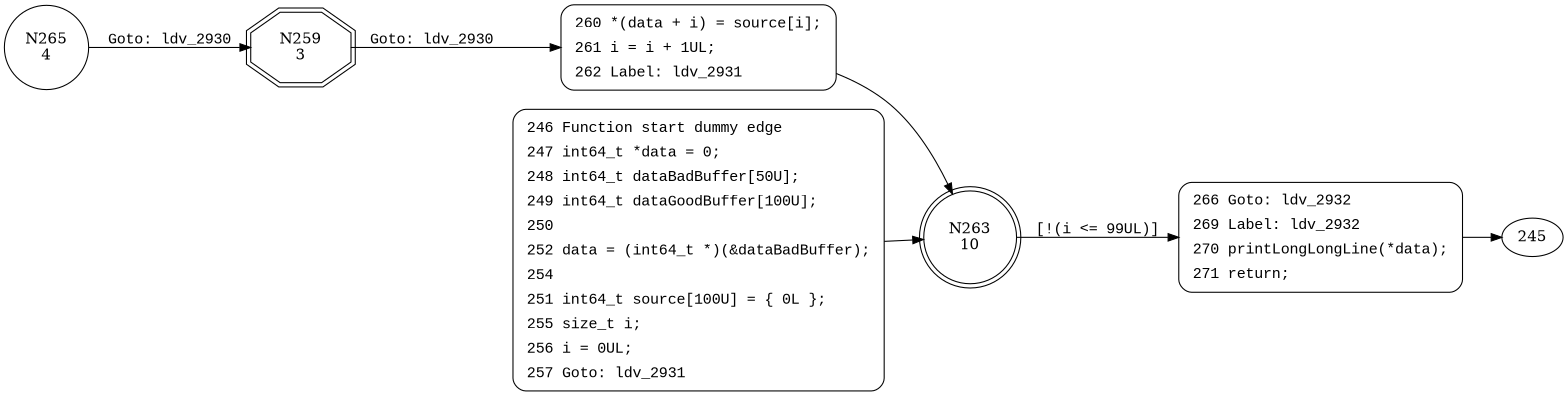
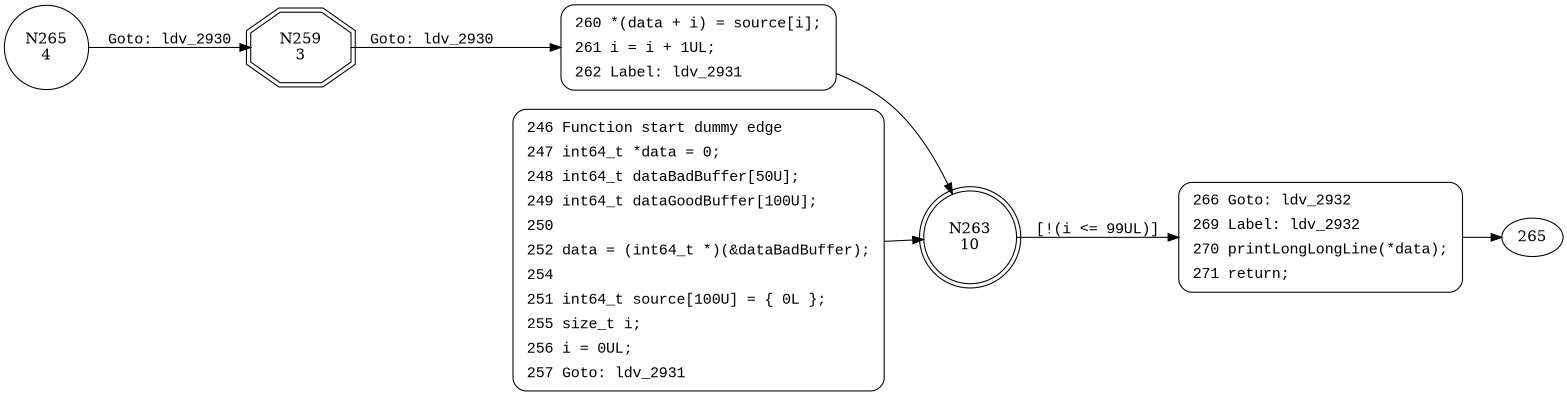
(1532, 237) -> (1532, 237)
